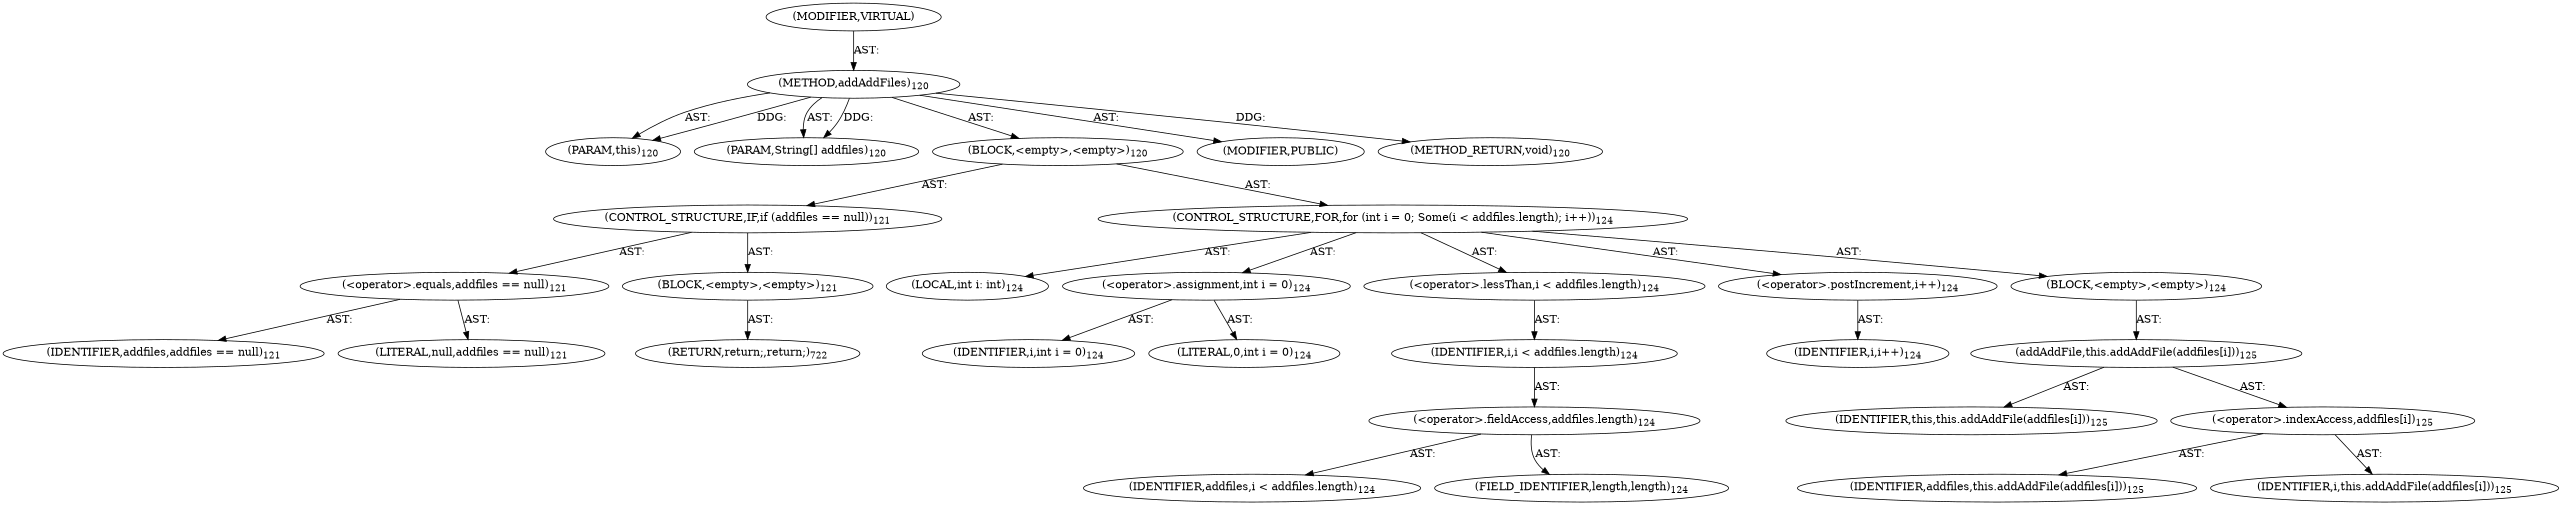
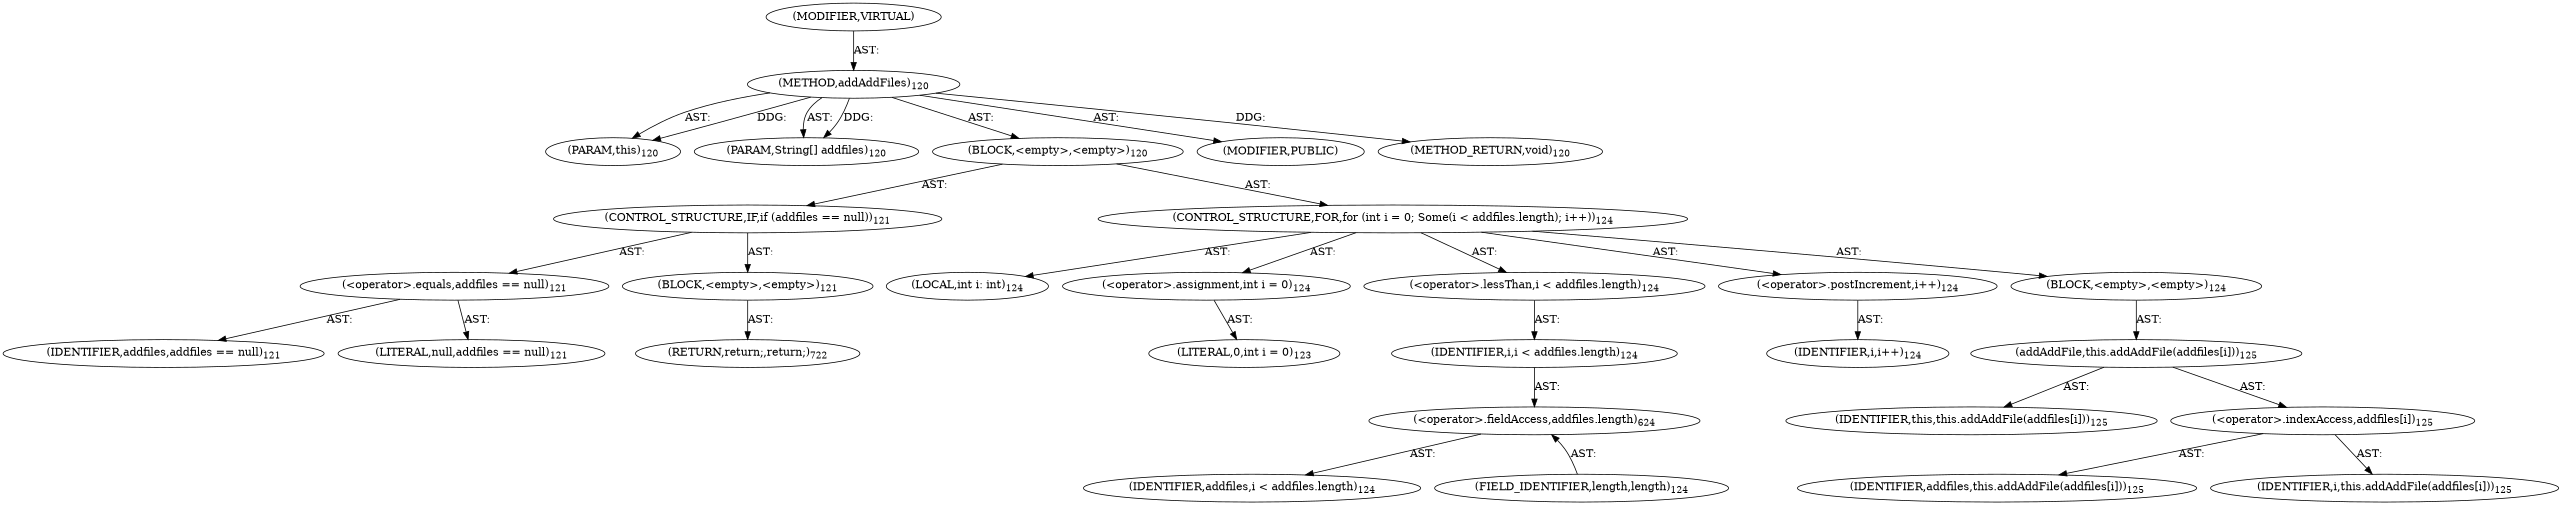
(1303, 352) -> (1303, 352)
(1029, 354) -> none
(1647, 420) -> (1647, 420)
(1533, 454) -> (1569, 456)
